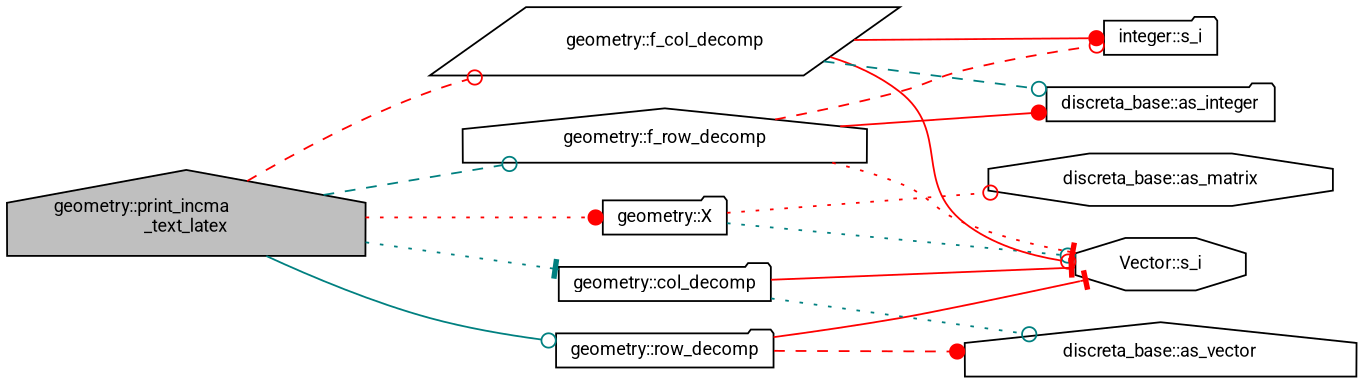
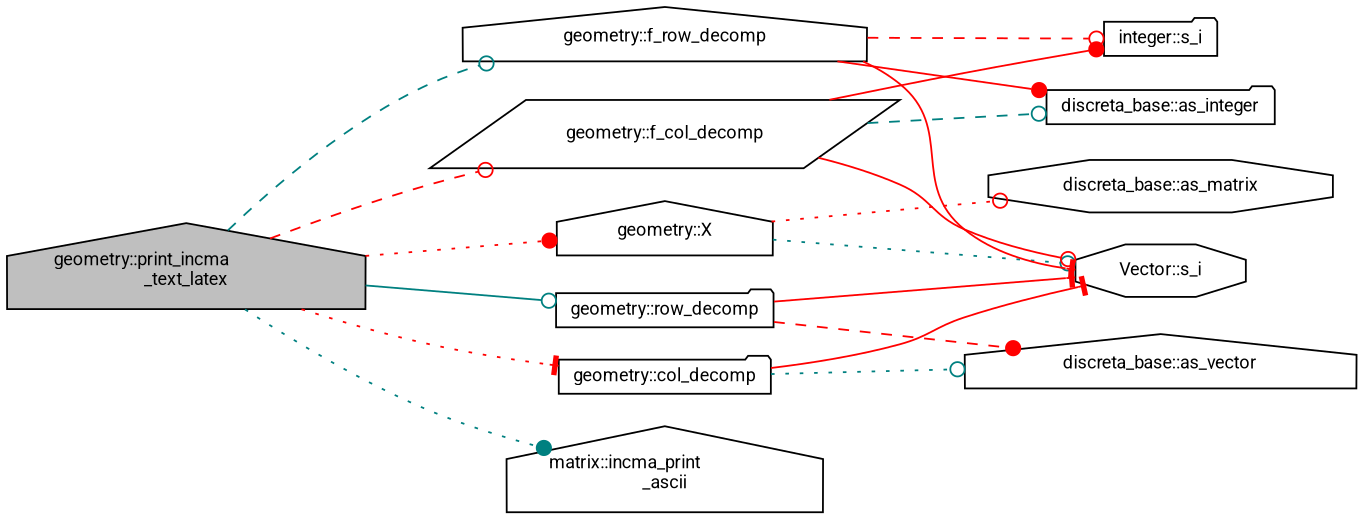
(905, 186) -> (938, 189)
(665, 217) -> (665, 231)
(457, 255) -> (424, 343)
none -> (665, 474)
